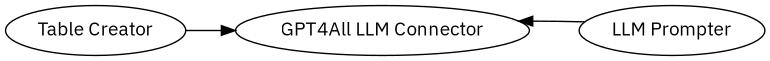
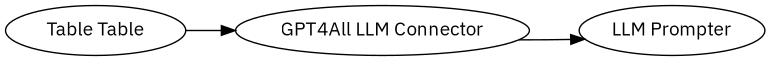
(559, 21) -> (545, 40)
(96, 30) -> (96, 30)
